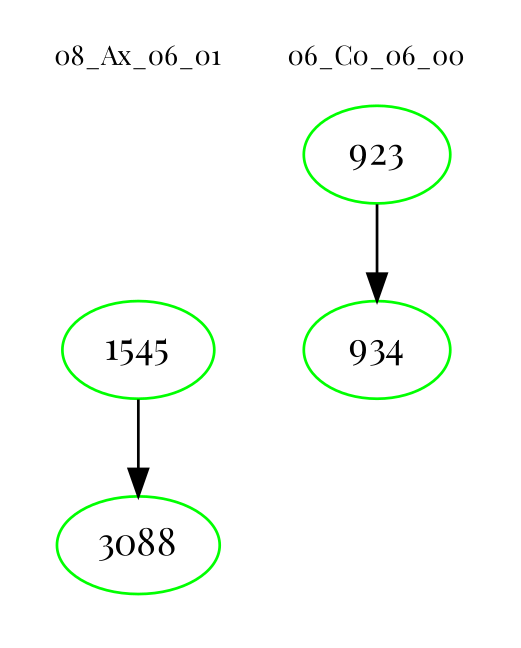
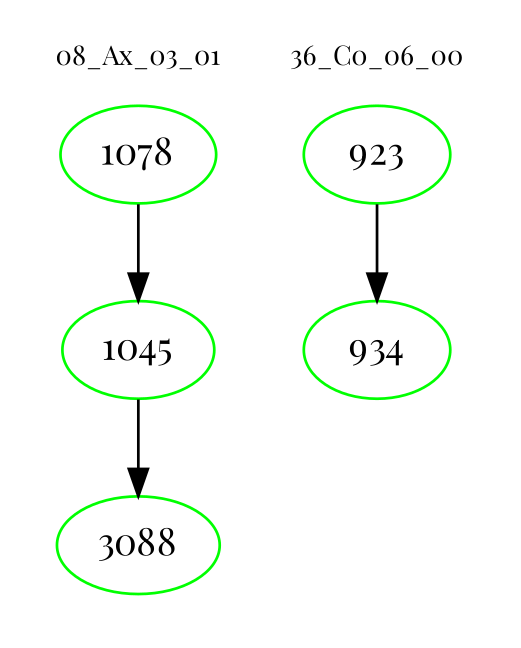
(138, 58) -> (138, 58)
(377, 58) -> (377, 58)
none -> (138, 155)
(138, 350) -> (138, 350)
